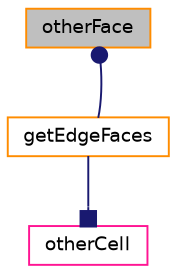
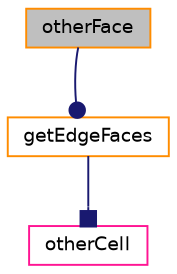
(101, 90) -> (75, 75)
